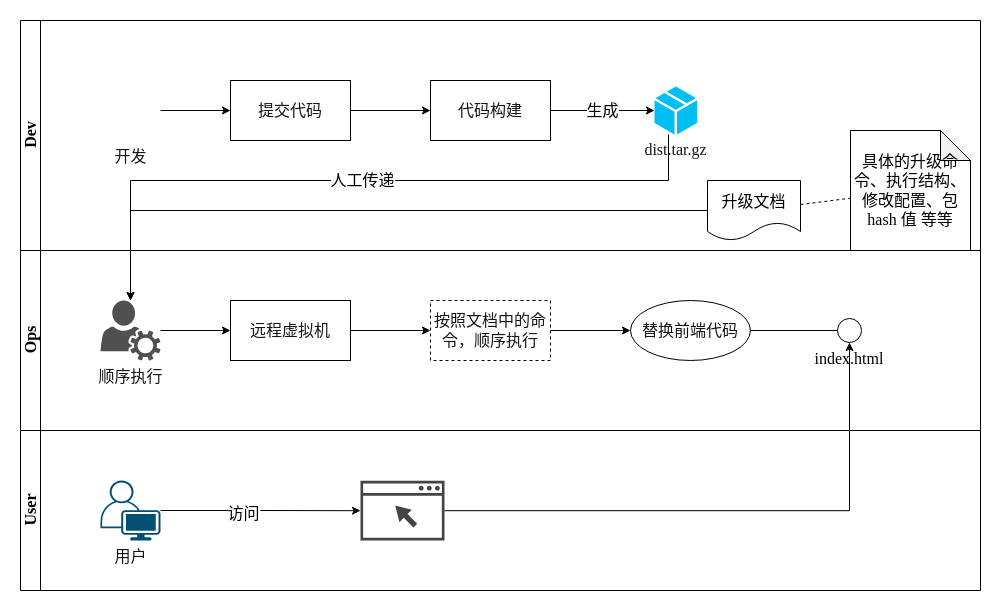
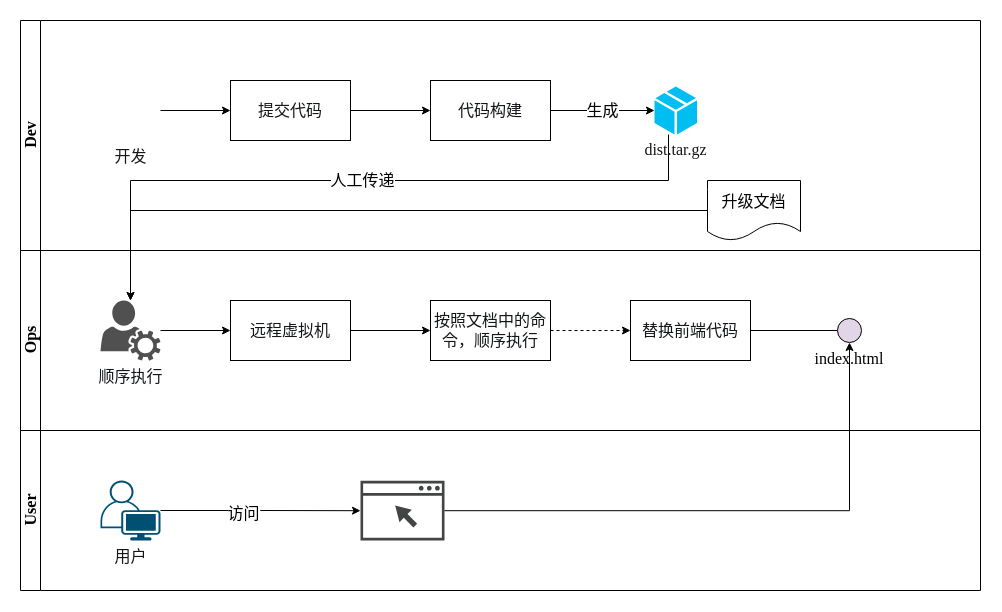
(911, 191) -> none
(826, 201) -> none
(491, 331) -> (491, 331)
(587, 331) -> (587, 331)
(691, 331) -> (691, 331)
(850, 331) -> (850, 331)
